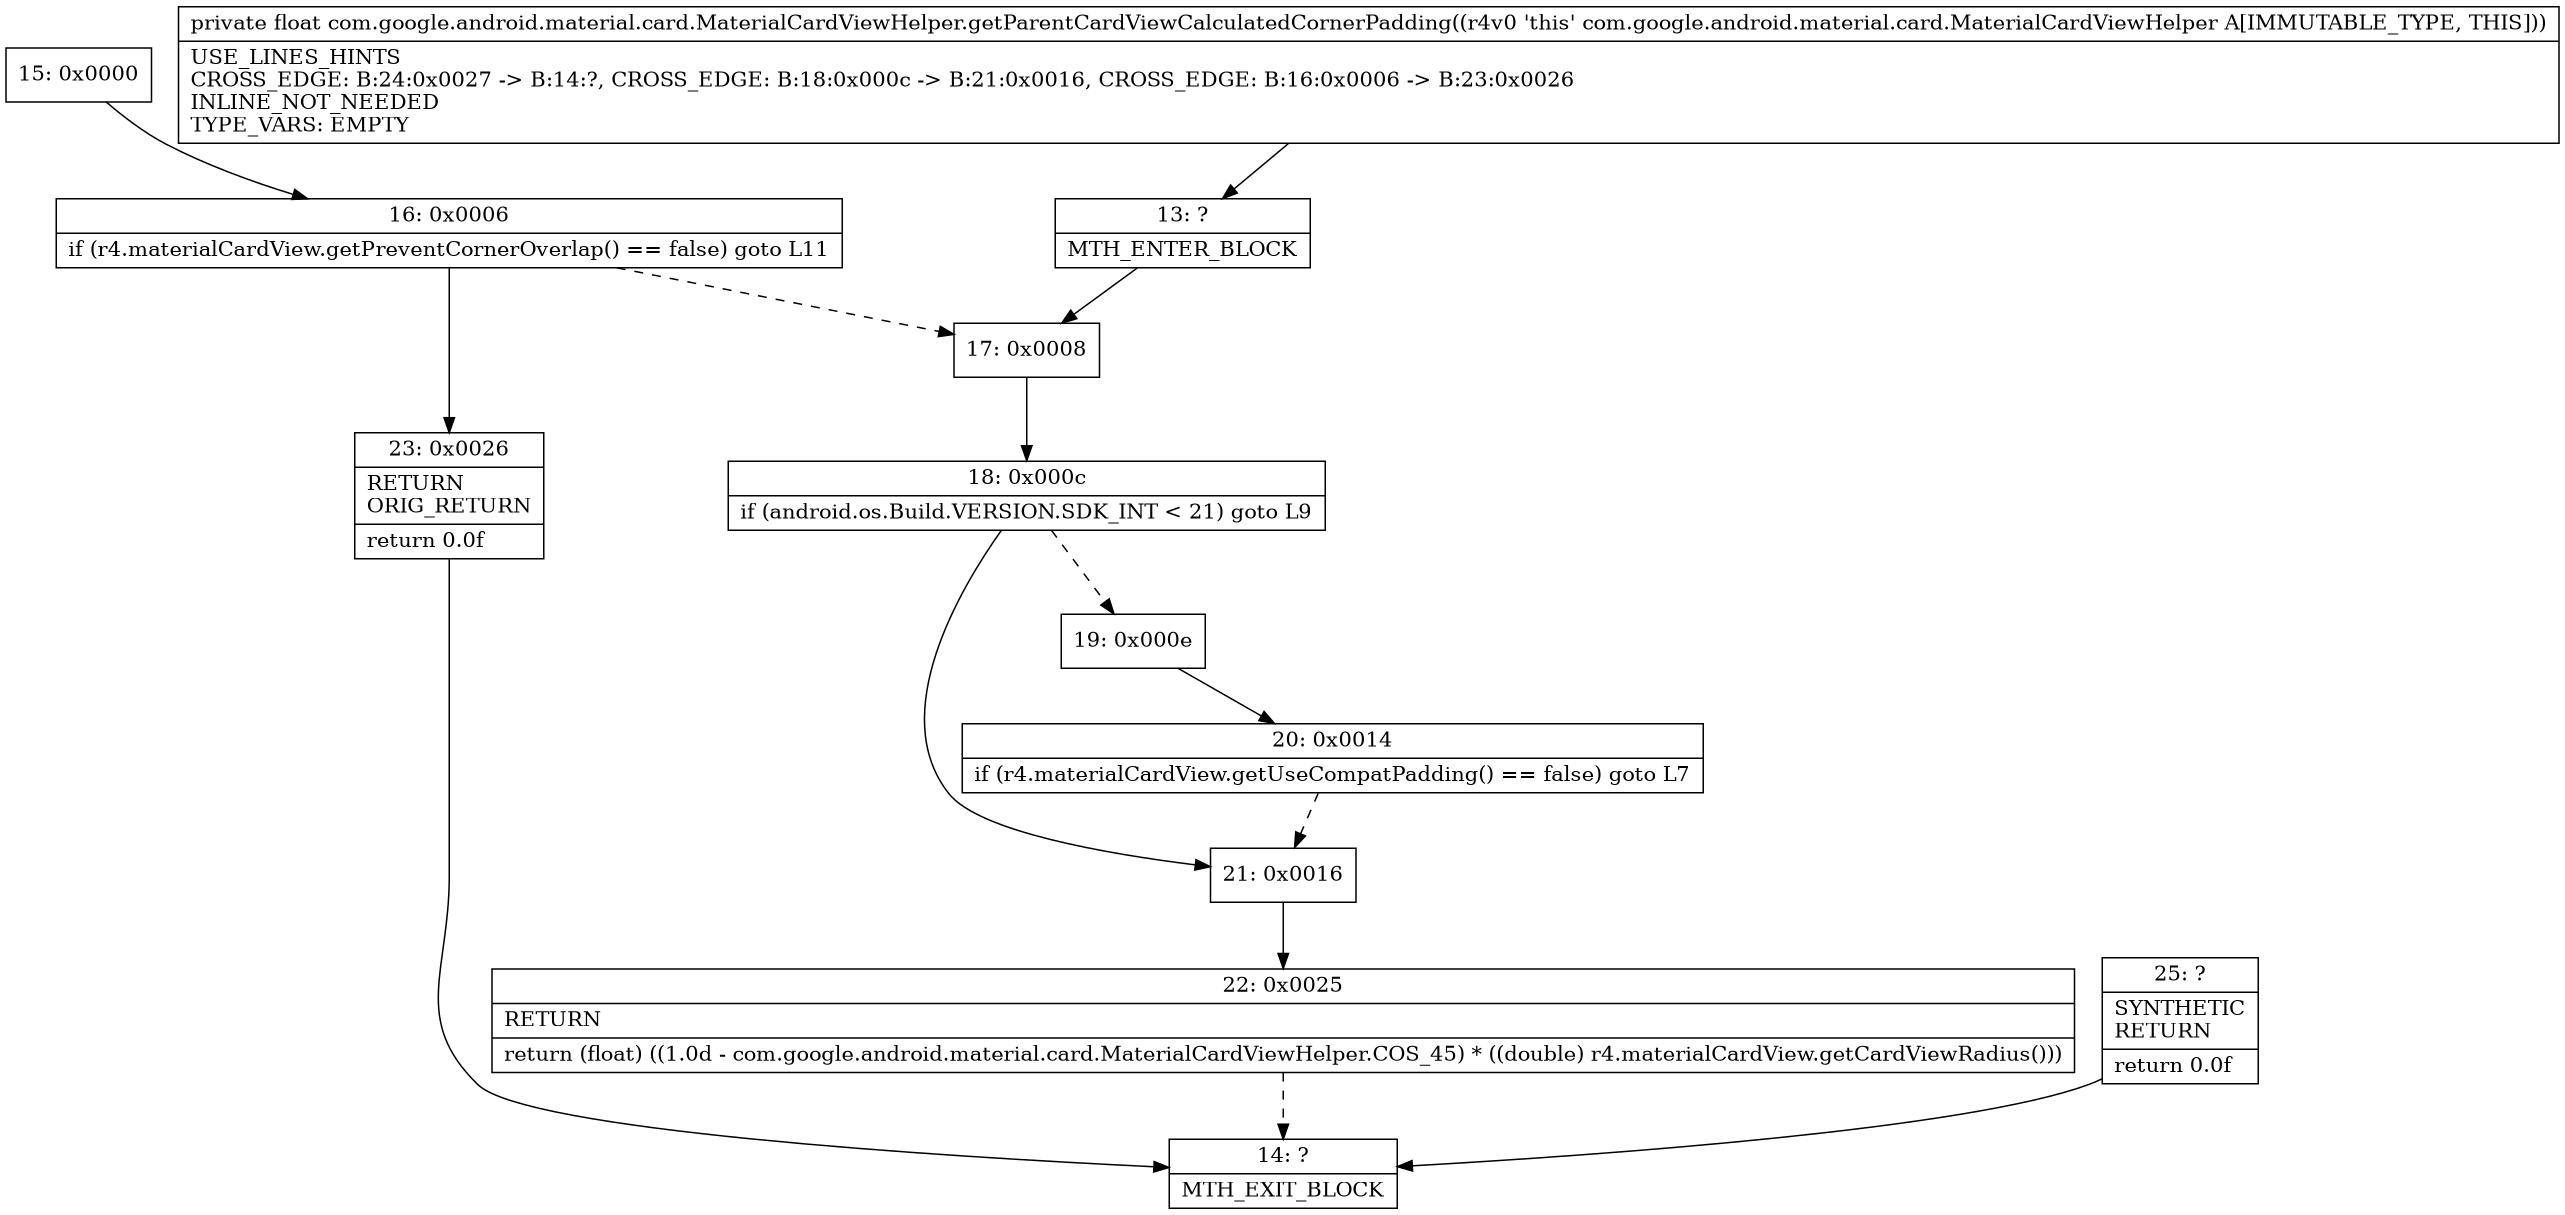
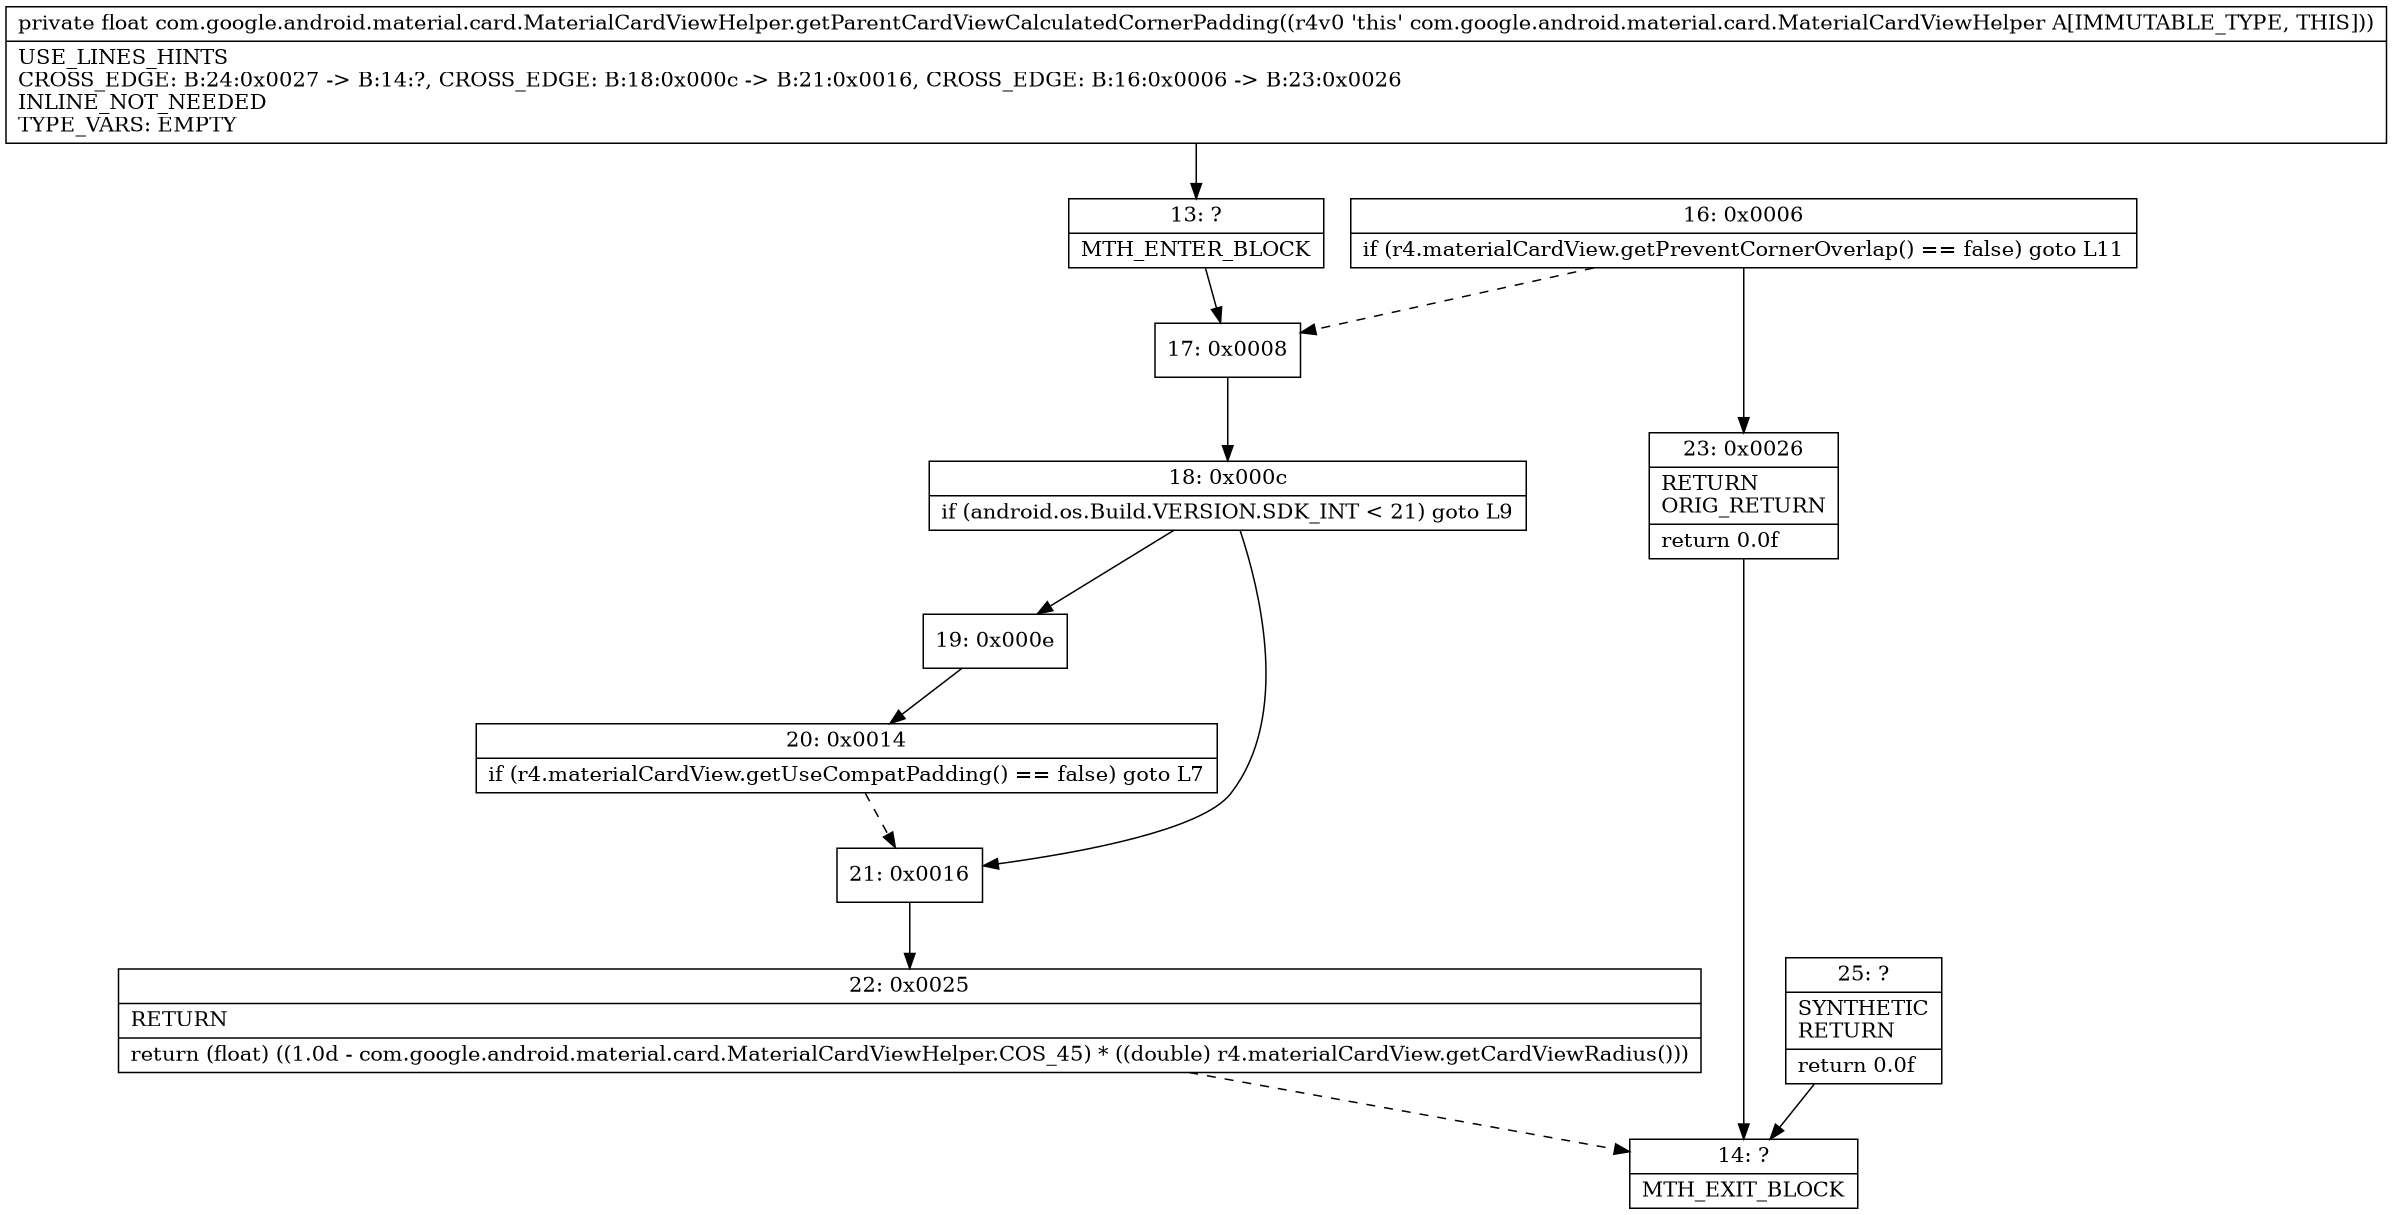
(79, 75) -> none
(1078, 566) -> (1112, 568)
